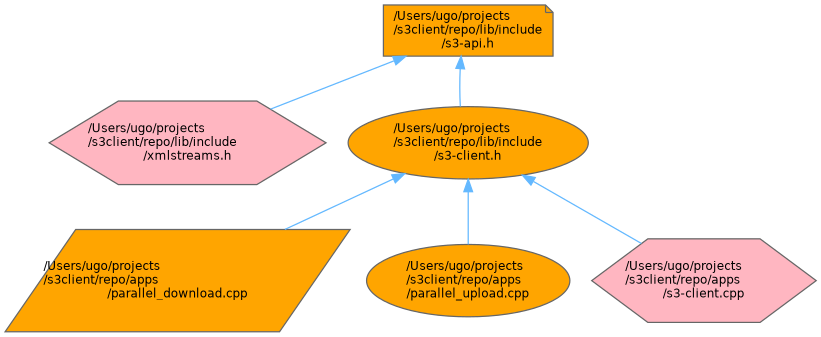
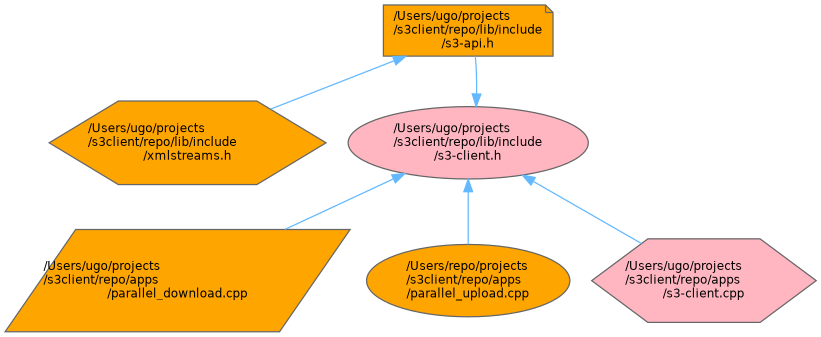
(460, 88) -> (476, 75)
(188, 143) -> (188, 143)
(468, 143) -> (468, 143)
(468, 281) -> (468, 281)
